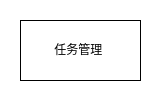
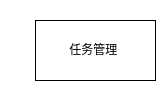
(81, 51) -> (96, 51)
